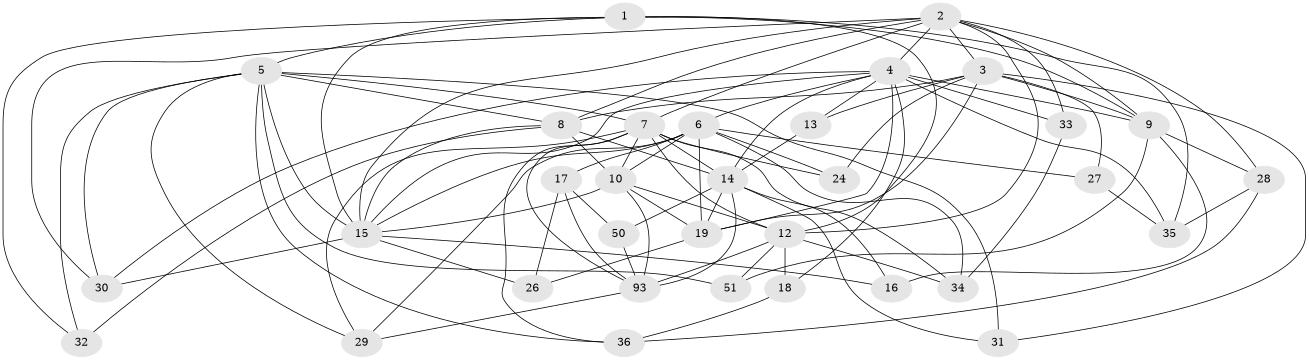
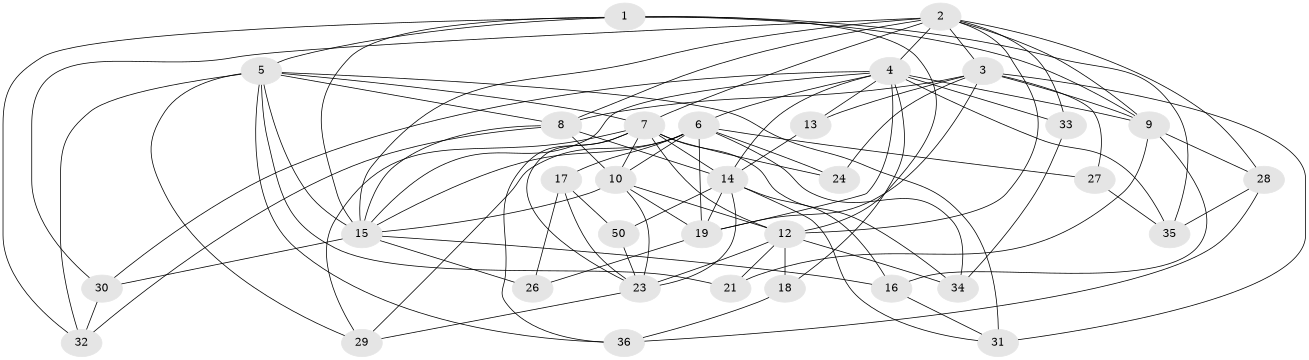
(100, 124) -> (92, 316)
(640, 289) -> (640, 289)
(731, 289) -> (731, 289)
none -> (948, 318)
